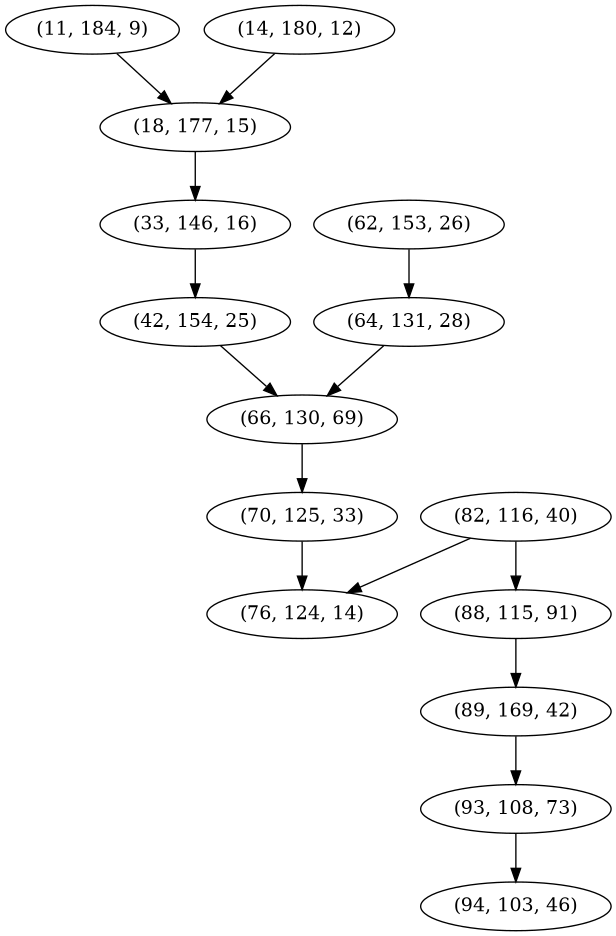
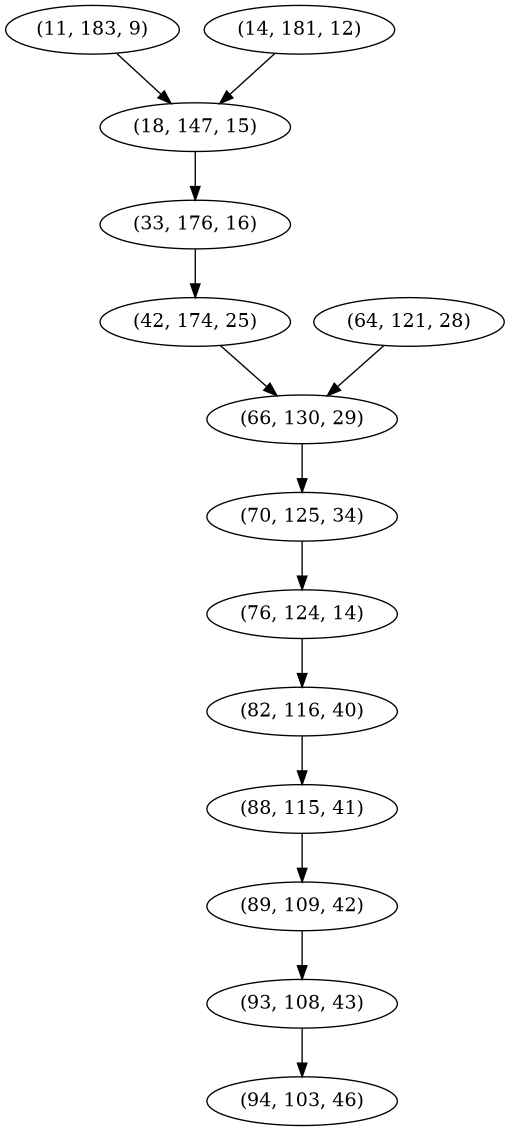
(92, 30) -> (92, 30)
(299, 30) -> (299, 30)
(195, 127) -> (195, 127)
(195, 225) -> (195, 225)
(409, 225) -> none
(195, 322) -> (195, 322)
(409, 322) -> (409, 322)
(302, 419) -> (302, 419)
(302, 517) -> (302, 517)
(415, 563) -> (302, 656)
(516, 614) -> (302, 809)
(516, 712) -> (302, 906)
(516, 809) -> (302, 1004)
